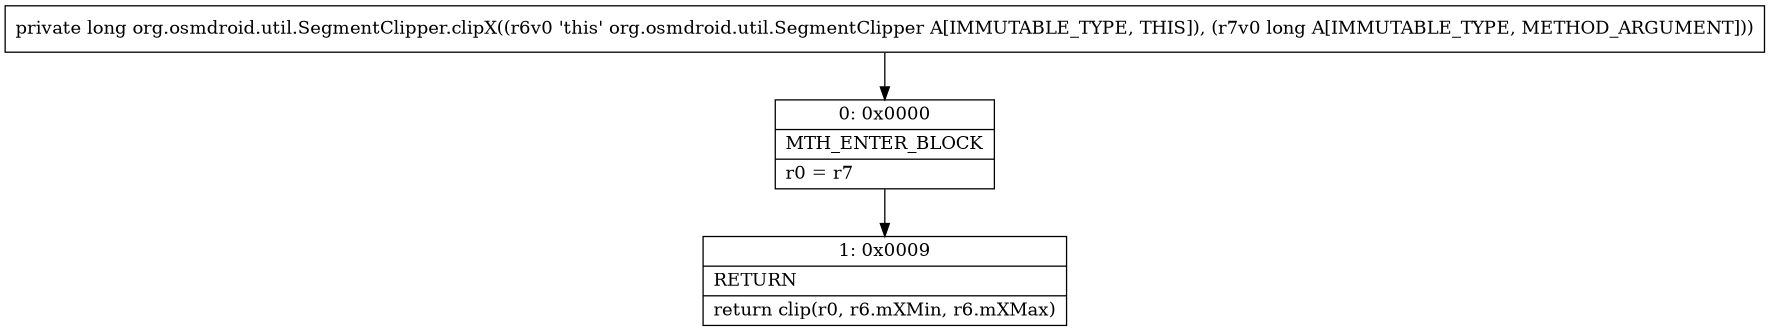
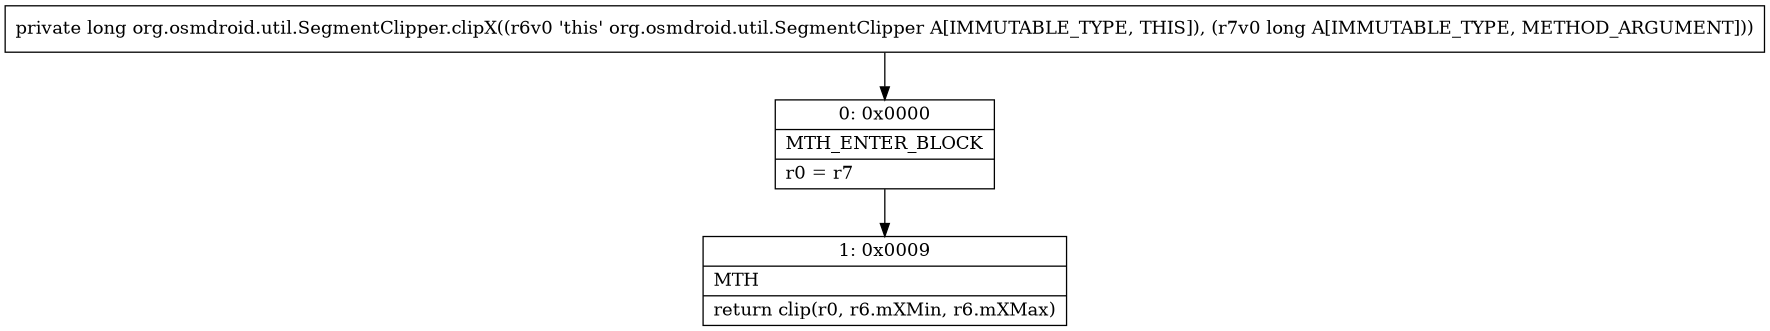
(755, 280) -> (737, 280)
